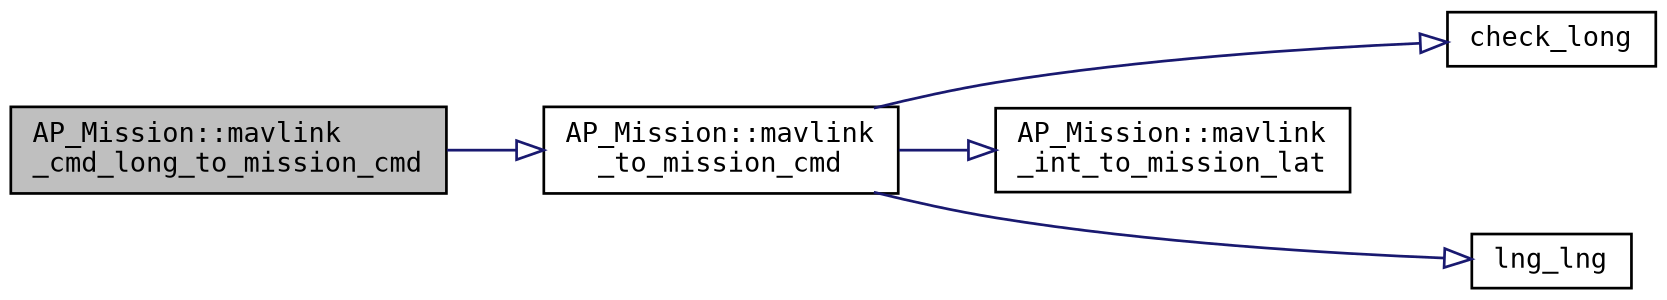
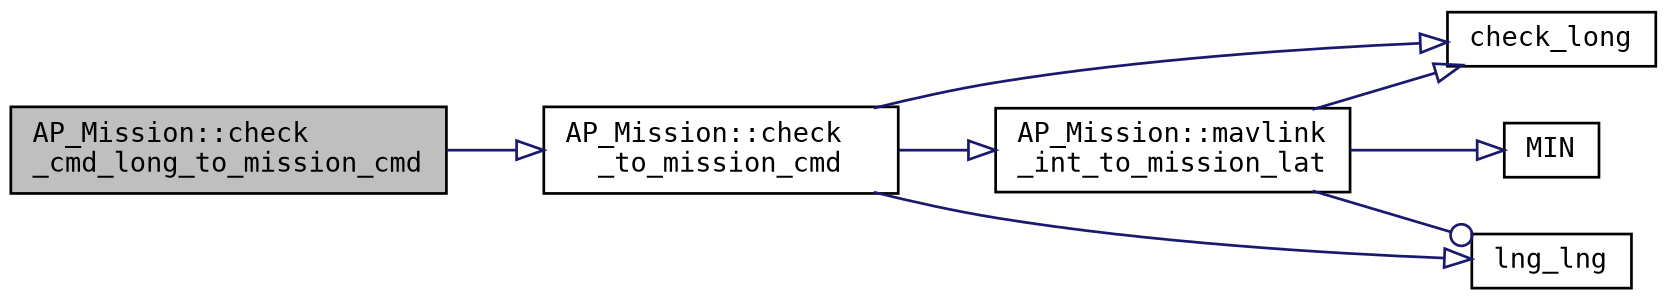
none -> (1374, 91)
(229, 150) -> (229, 150)
(721, 150) -> (721, 150)
none -> (1552, 150)
none -> (1381, 211)
